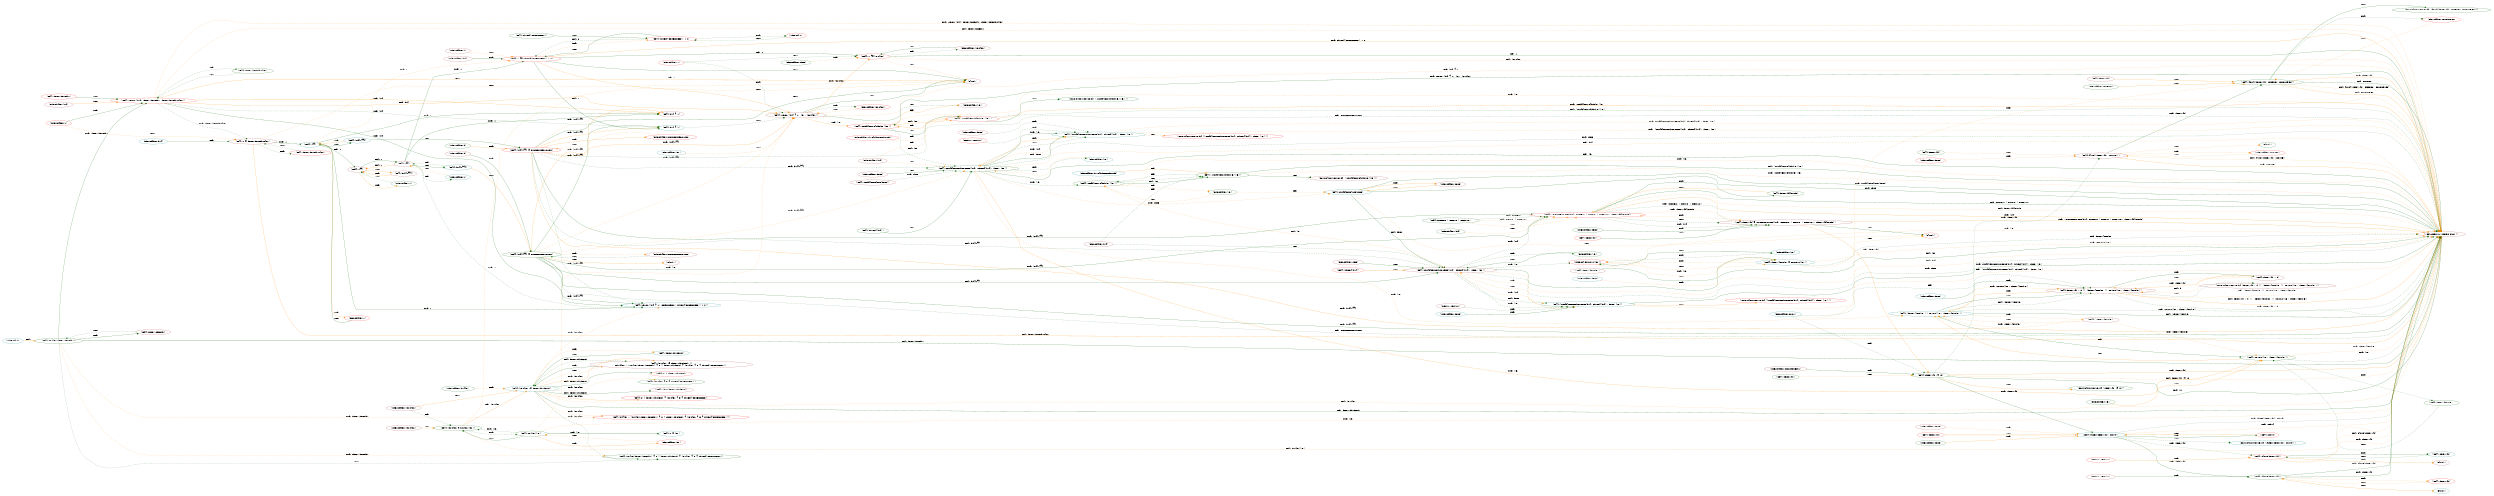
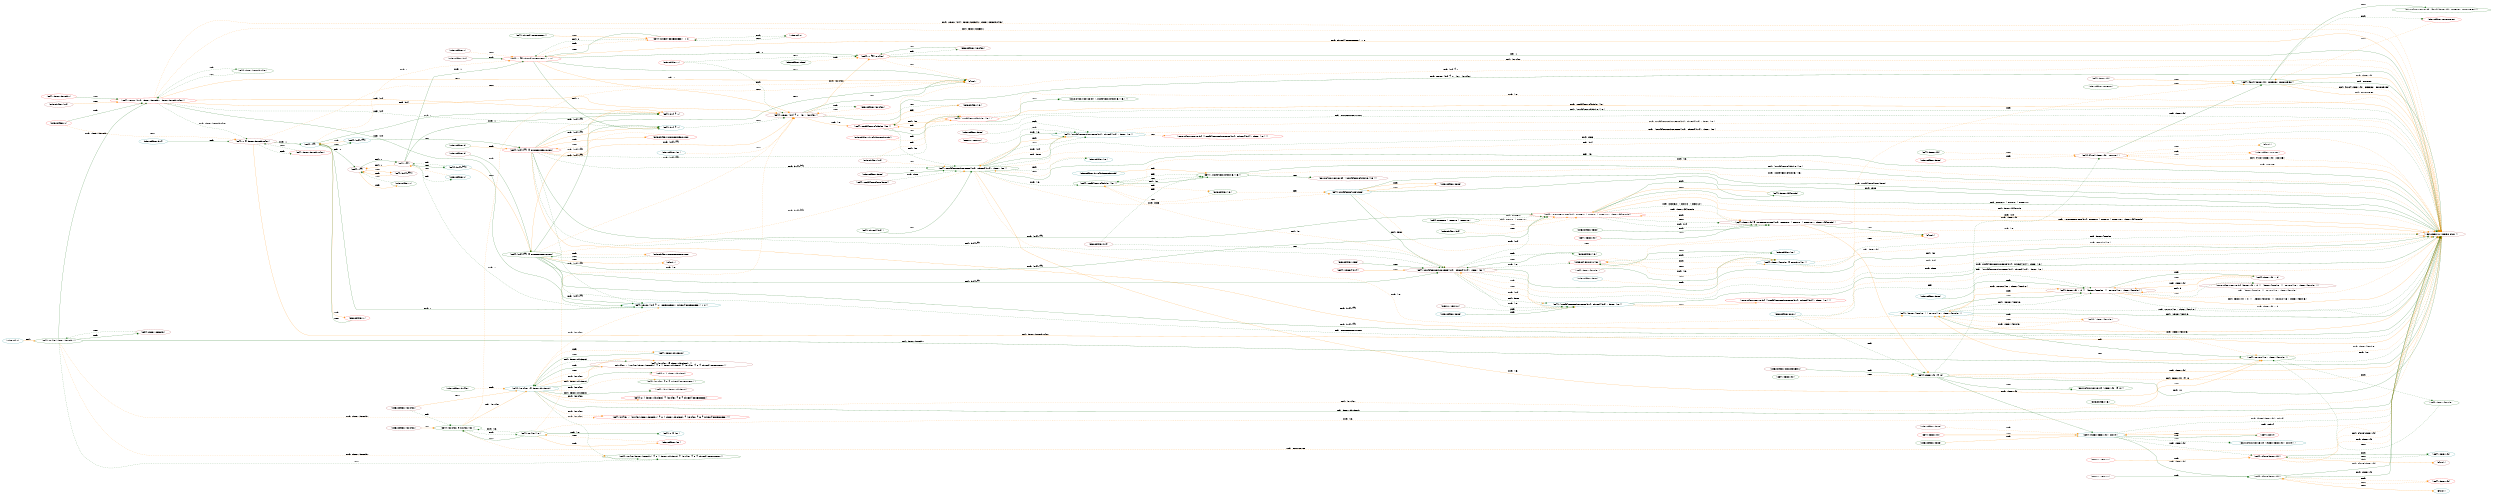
(600, 37) -> (600, 37)
(2004, 388) -> (2004, 388)
(1296, 449) -> (1296, 449)
